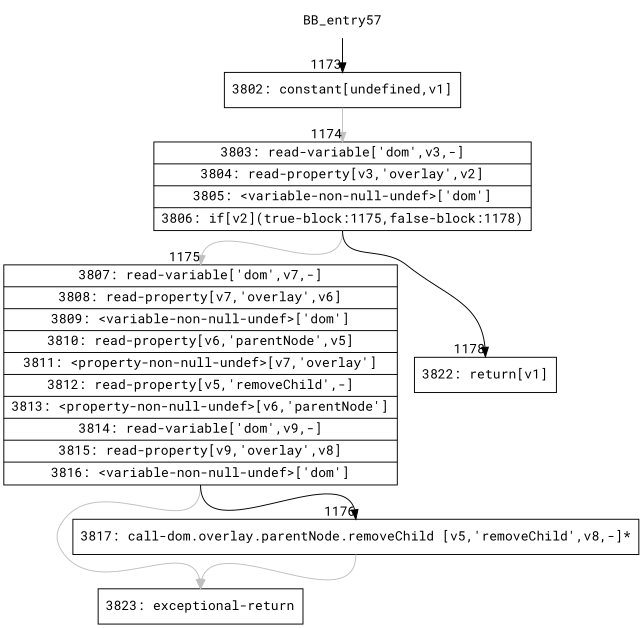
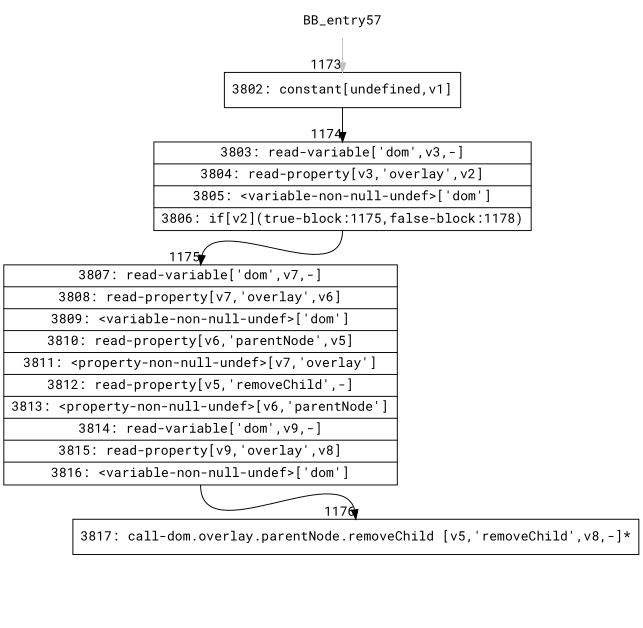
(343, 50) -> (343, 50)
(343, 120) -> (343, 120)
(276, 249) -> (276, 249)
(485, 375) -> none
(201, 606) -> none
